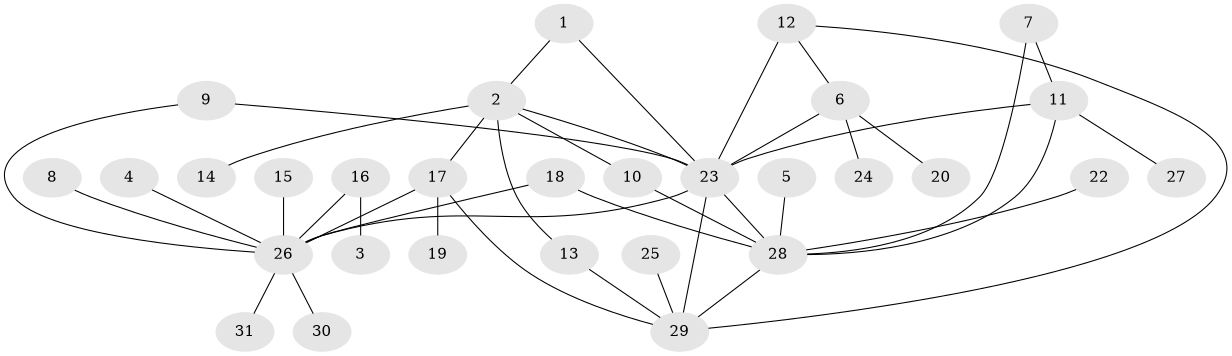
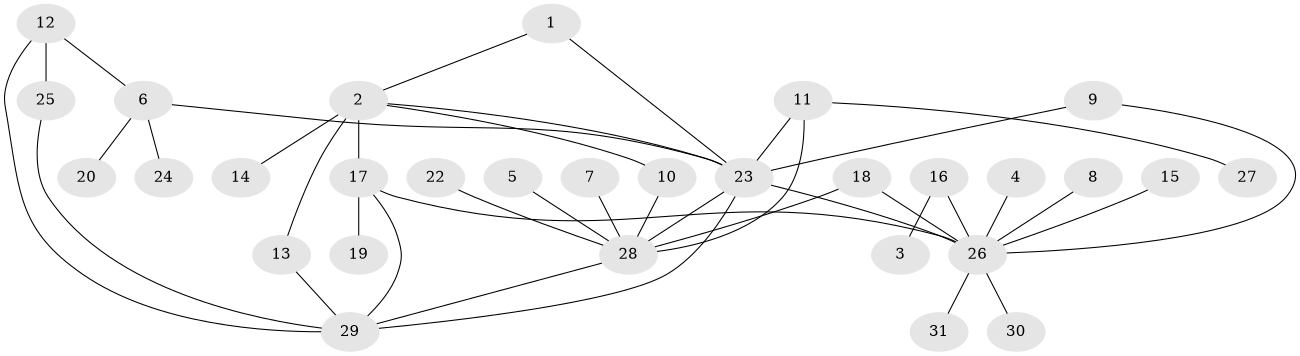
(1041, 55) -> none
(748, 101) -> (46, 62)
